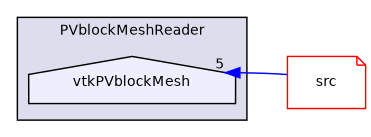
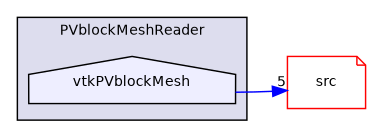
(264, 73) -> (256, 92)
